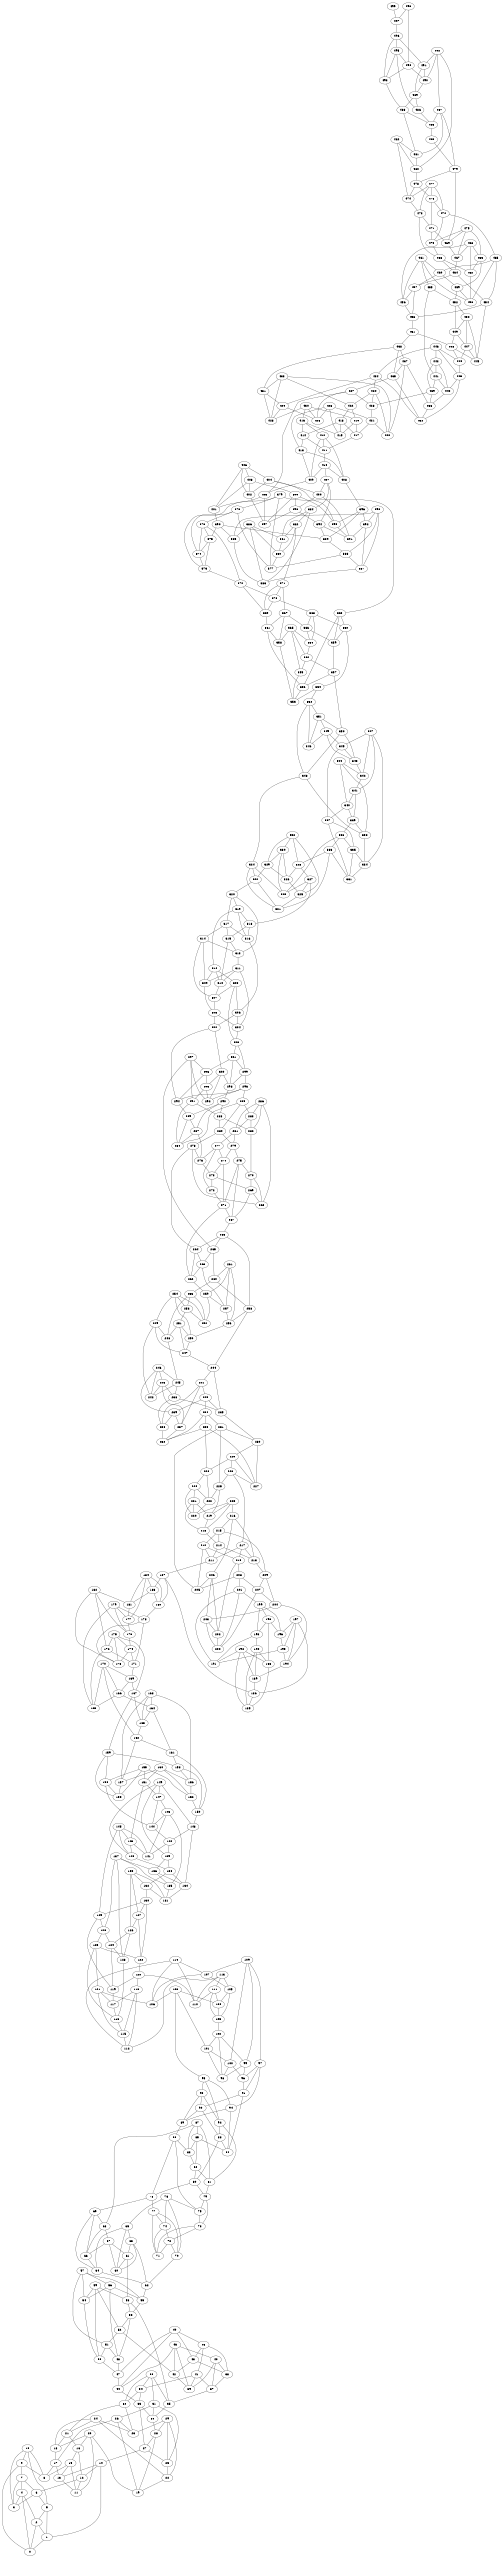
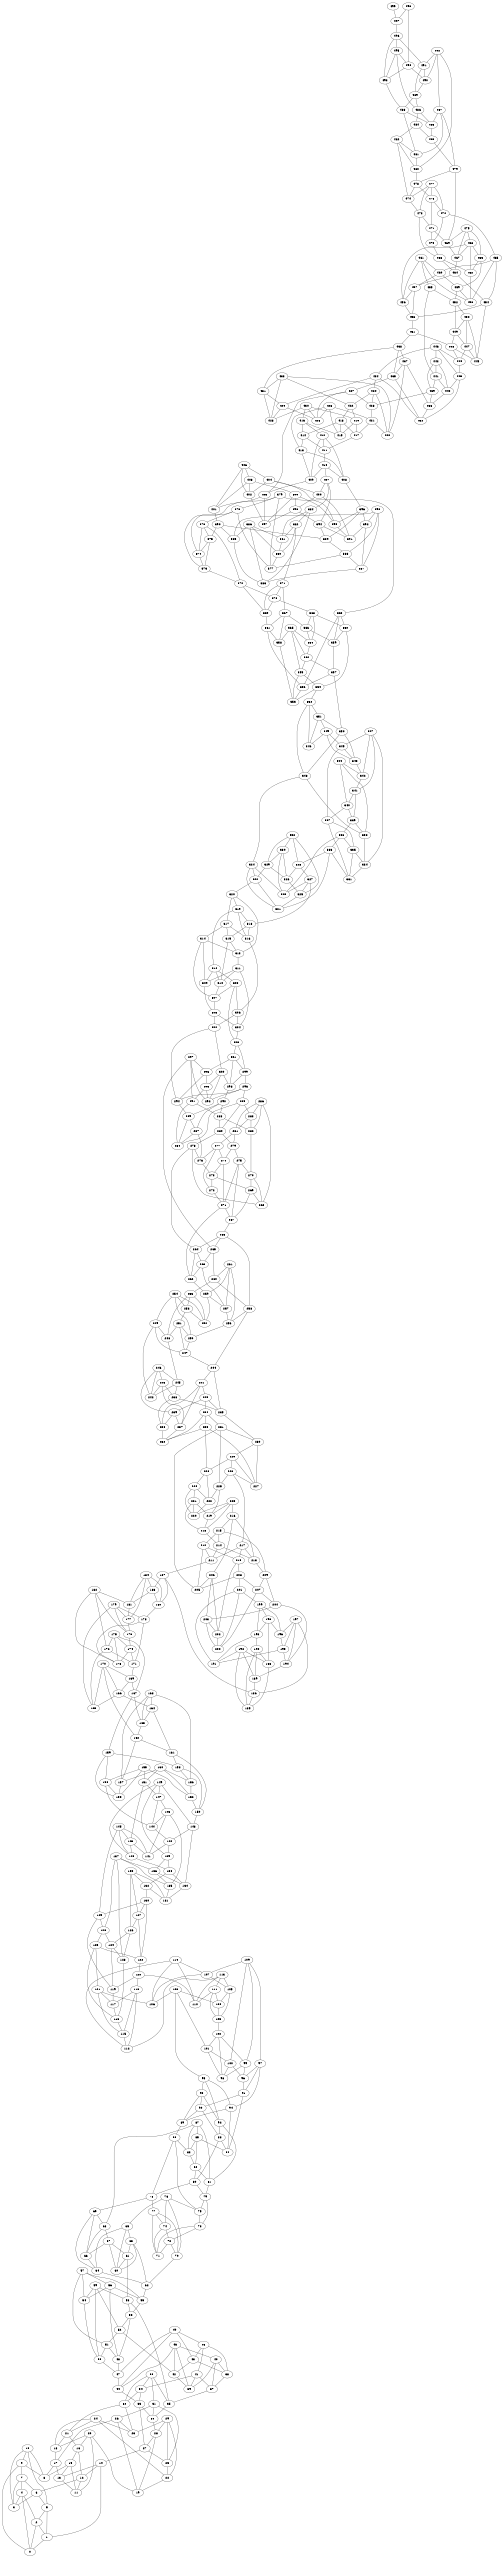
none -> (416, 125)
(448, 236) -> (469, 236)
none -> (309, 680)
